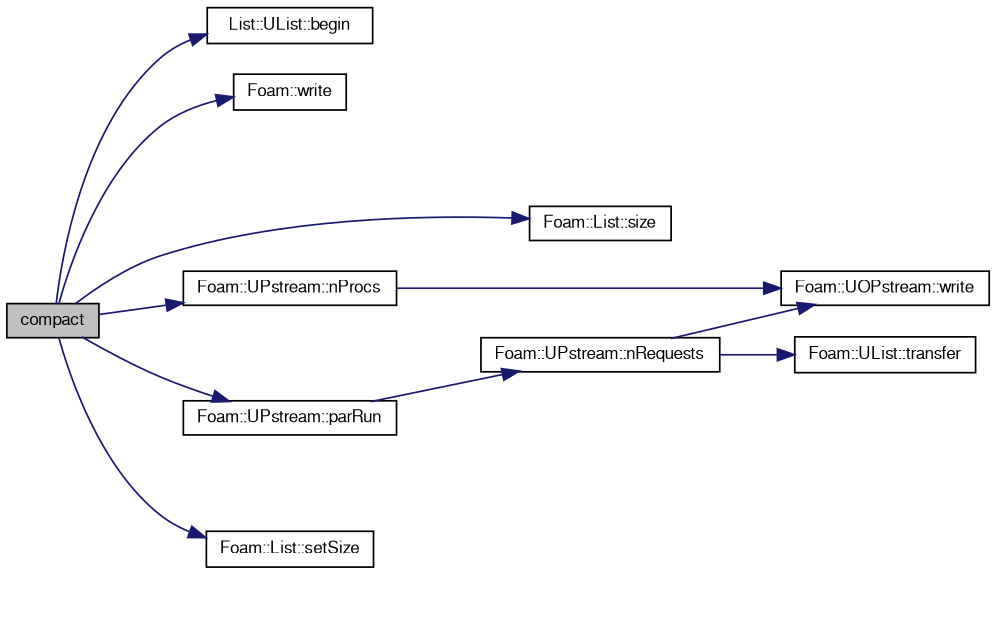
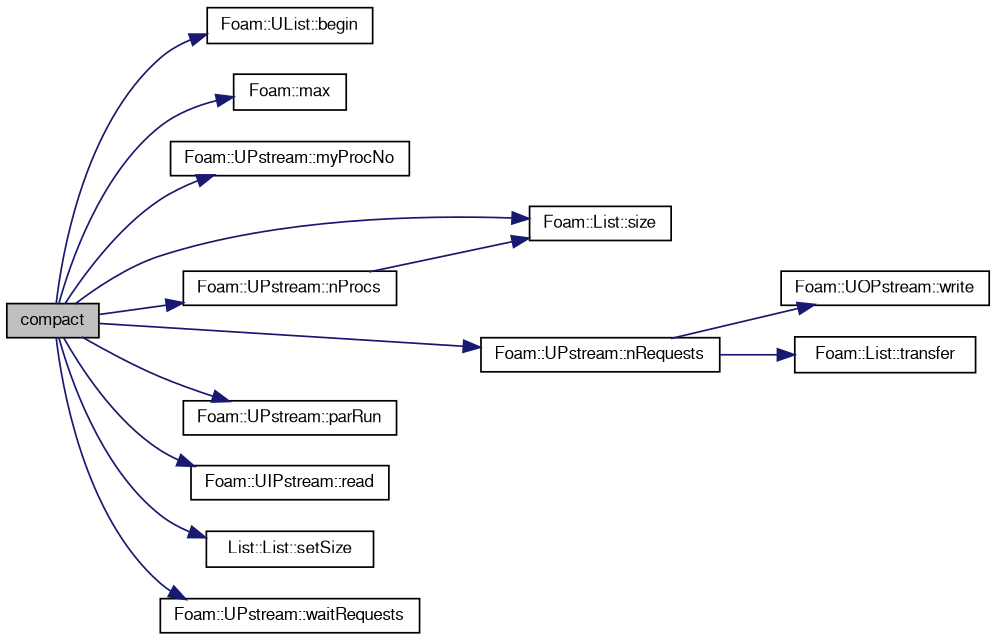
(290, 26) -> (290, 26)
(290, 92) -> (290, 92)
none -> (290, 159)
(580, 288) -> (441, 257)
(885, 355) -> (885, 355)
(436, 388) -> (281, 335)
none -> (290, 483)
(290, 549) -> (290, 549)
none -> (290, 616)
